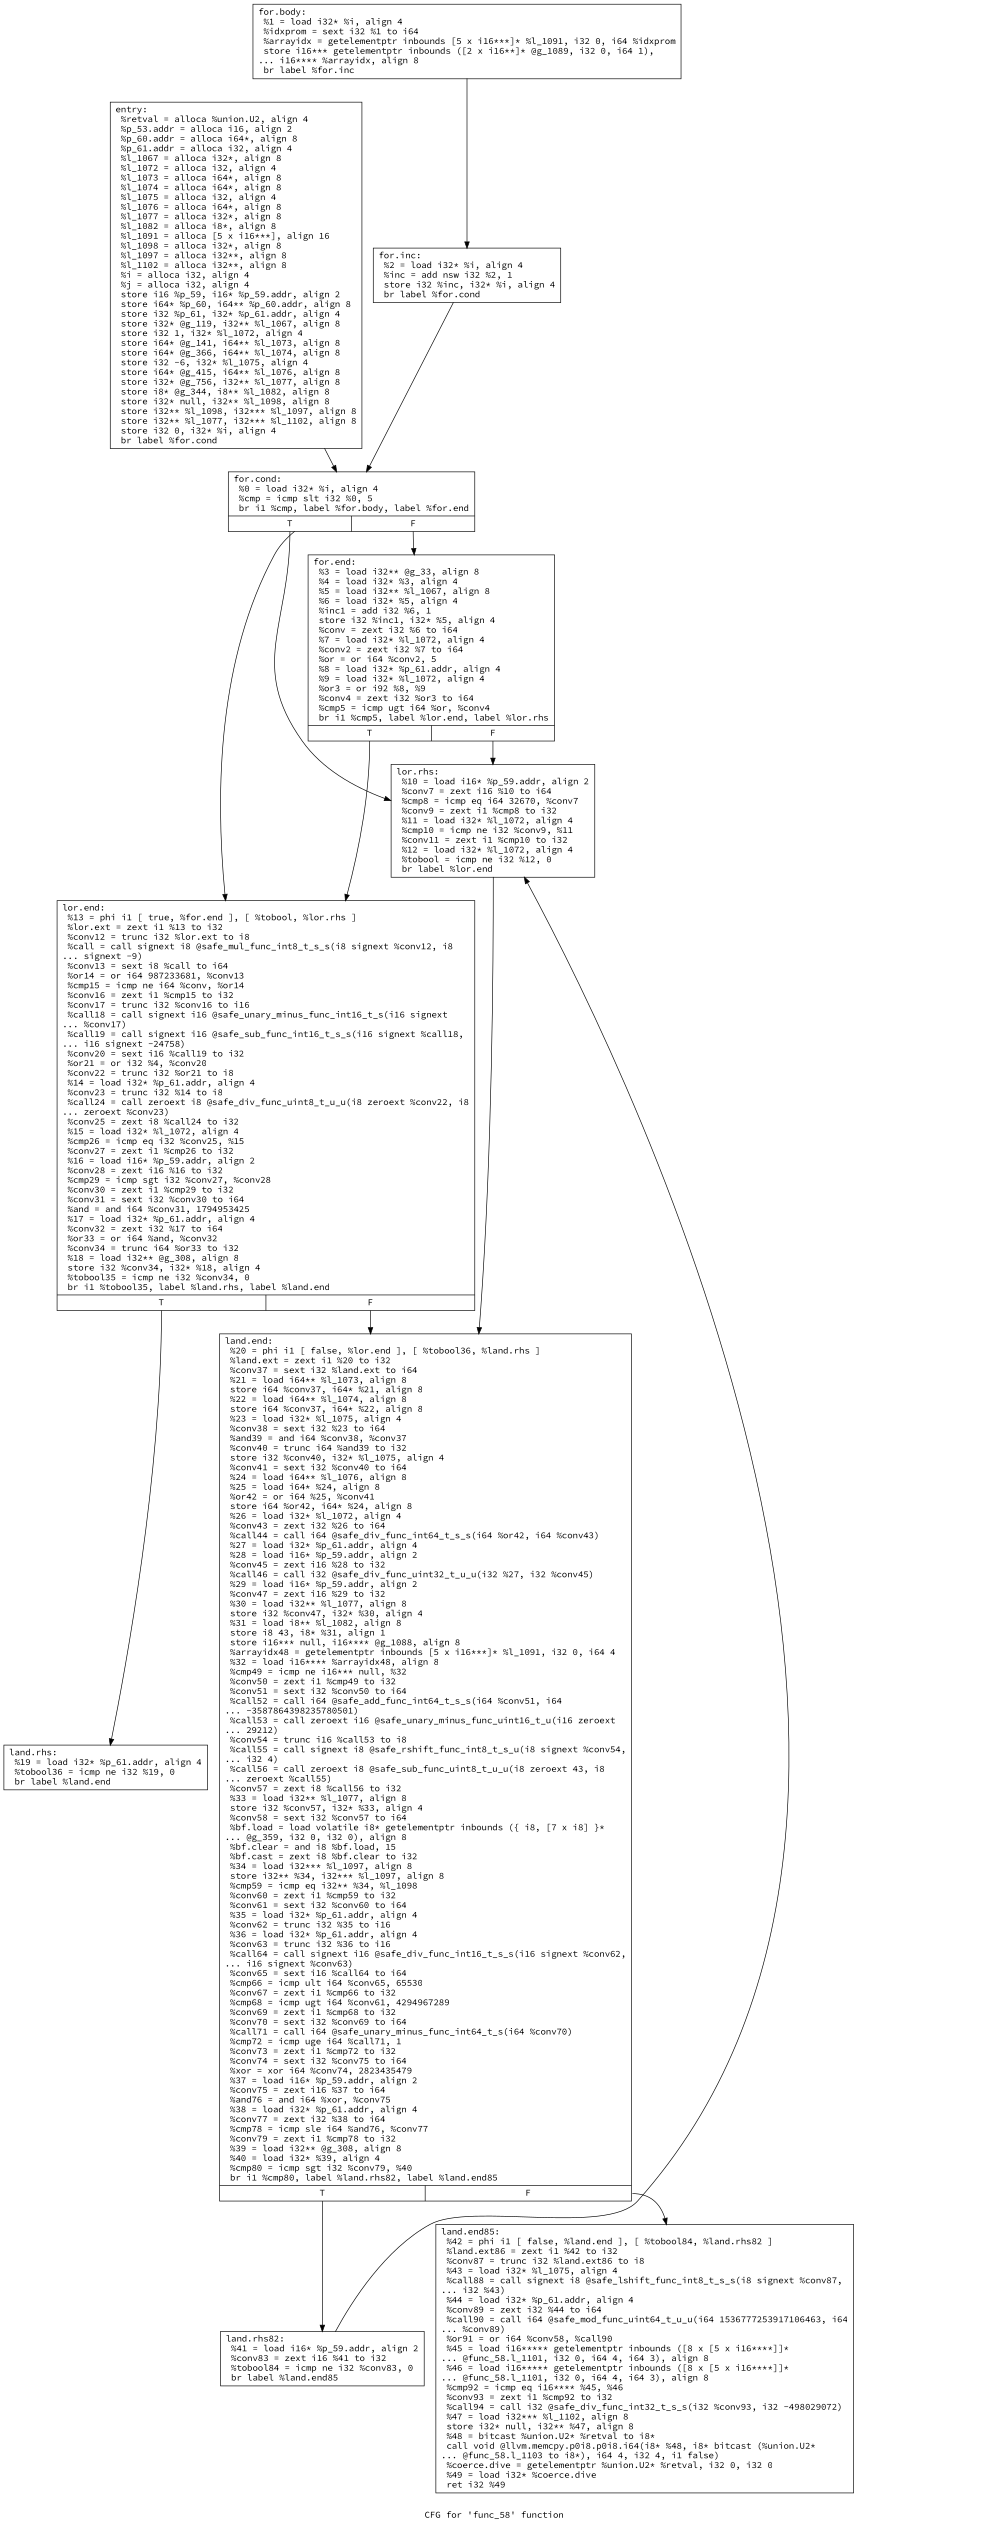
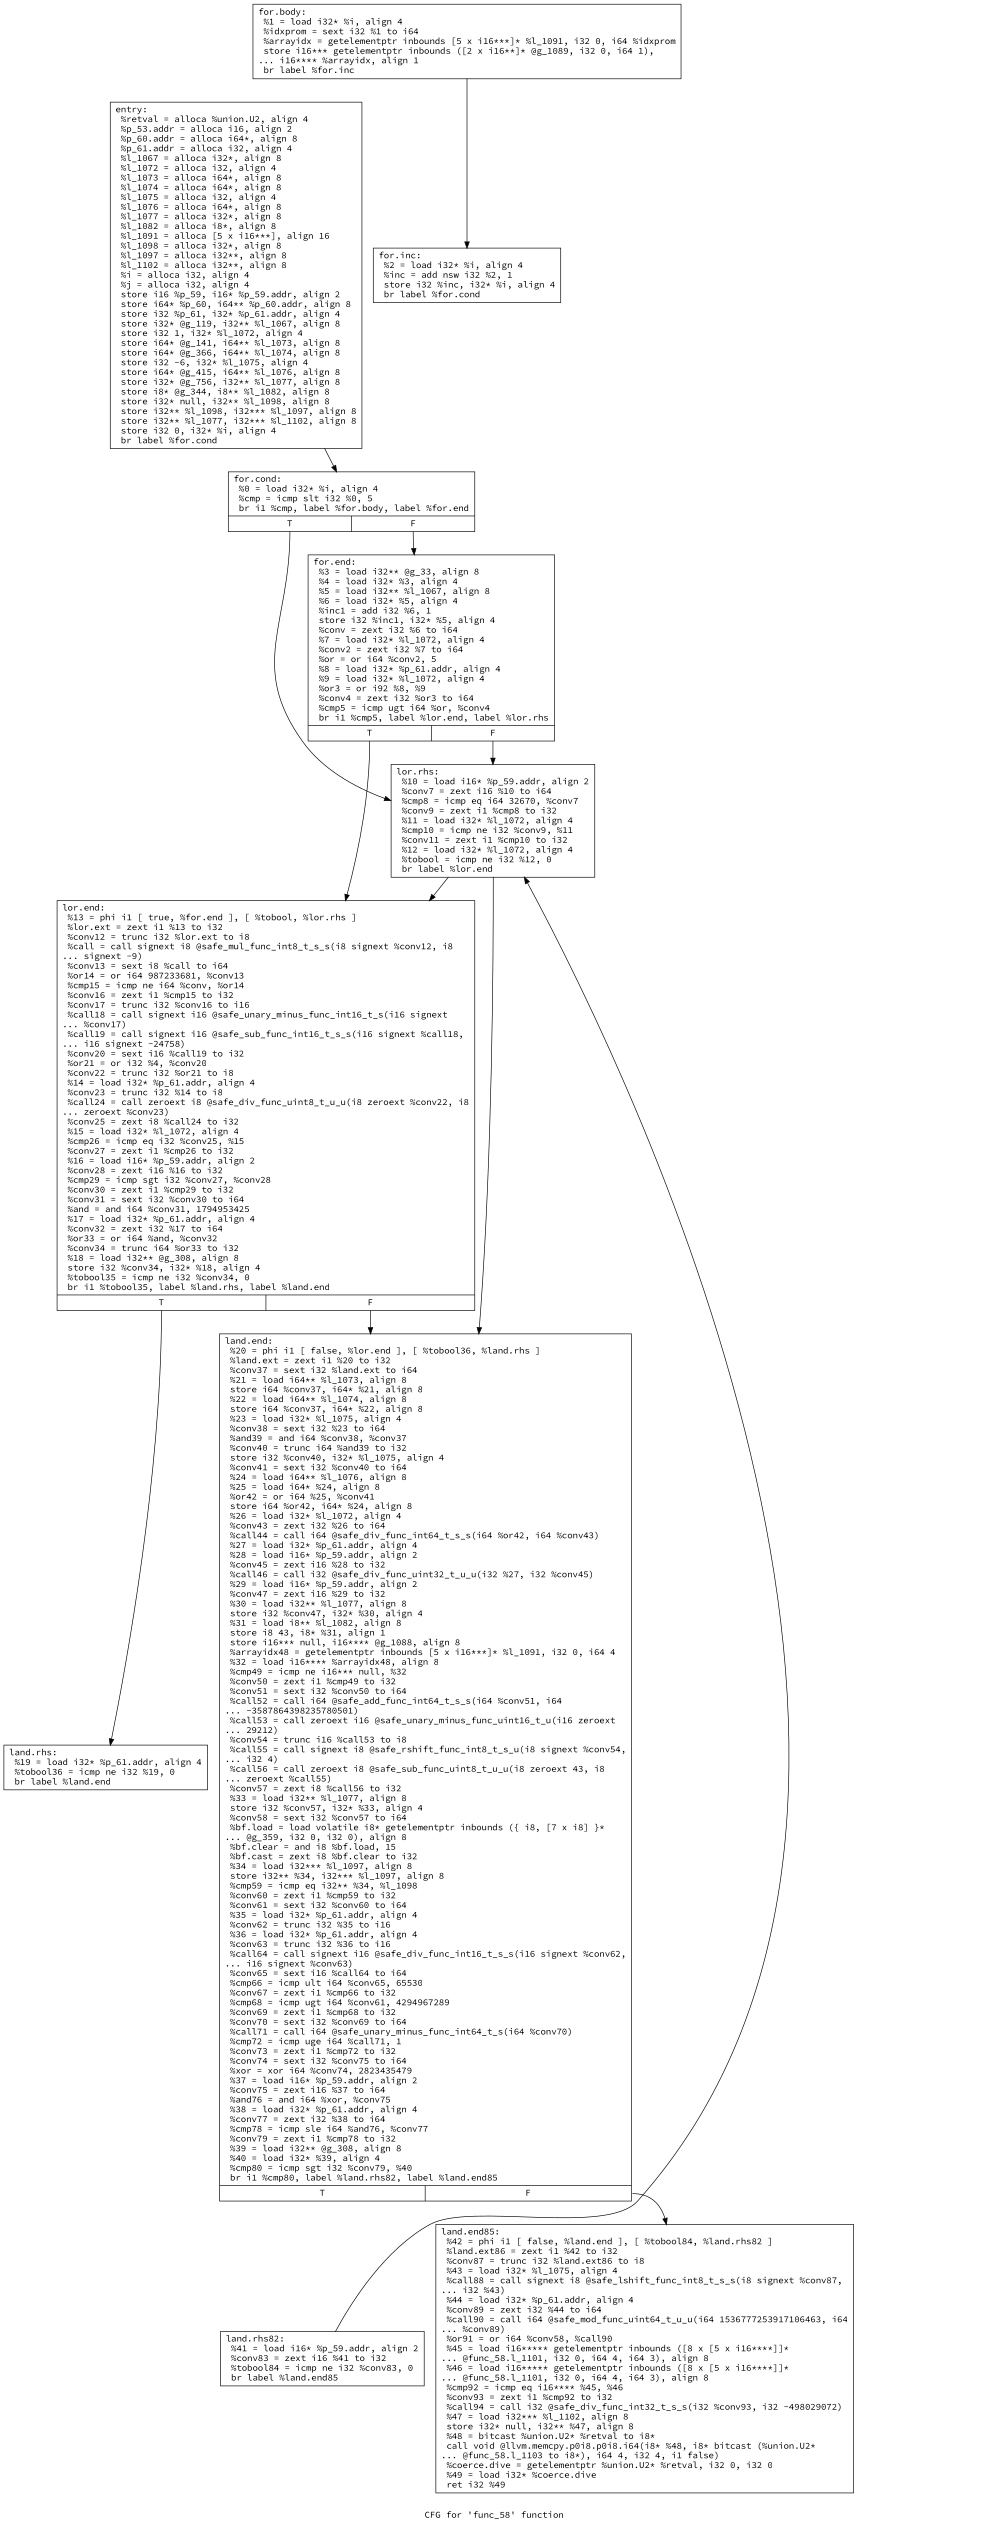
(339, 61) -> (339, 61)
(411, 384) -> none
(228, 705) -> (441, 886)
(322, 2263) -> none
